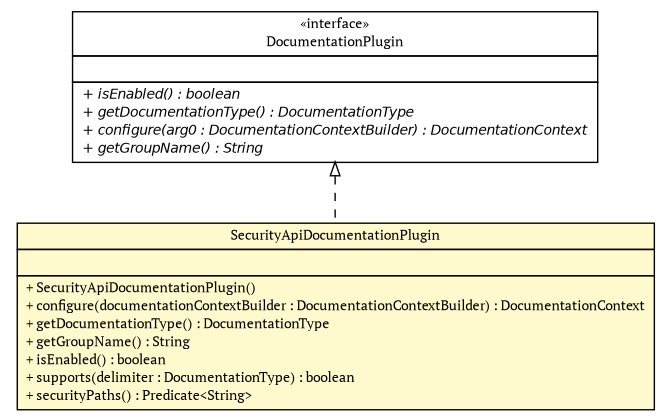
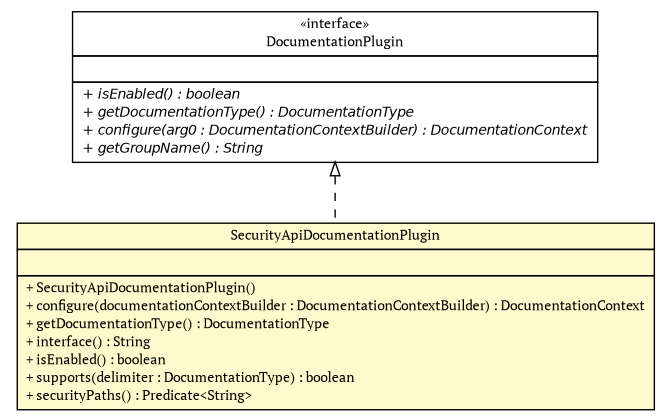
(108, 342) -> (88, 342)
